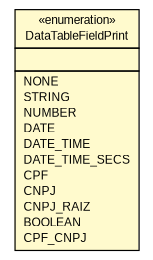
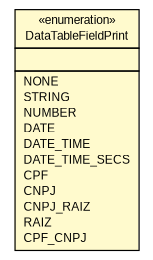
(53, 223) -> (38, 223)
